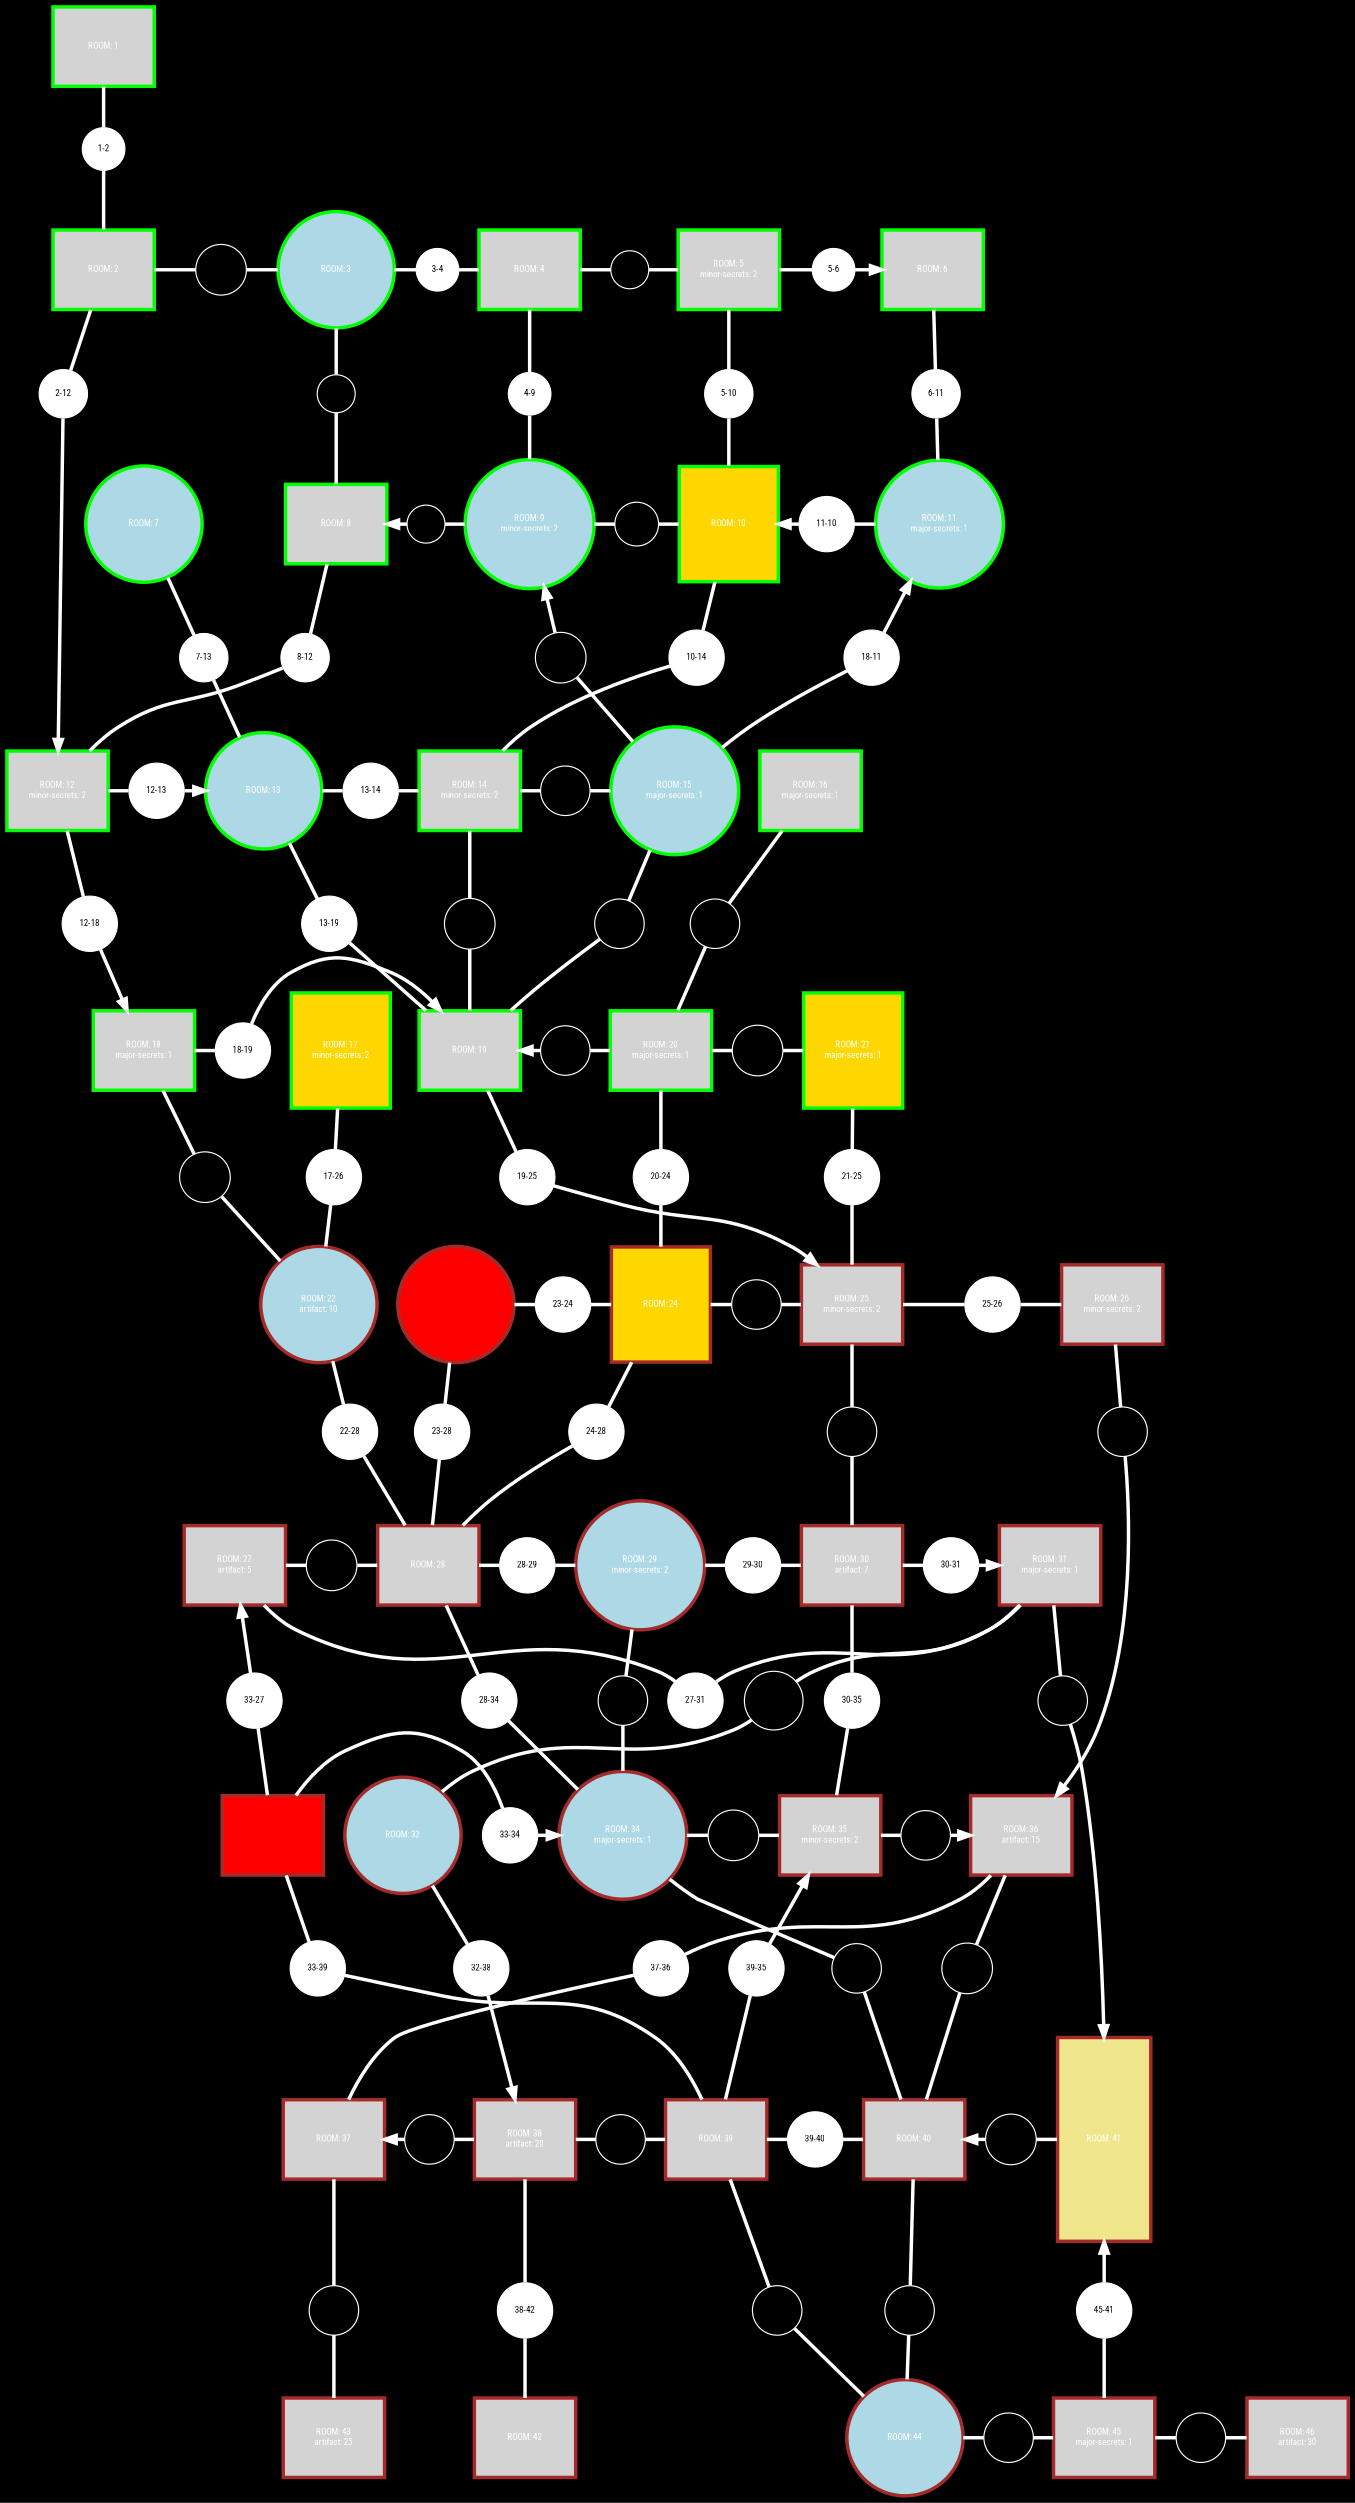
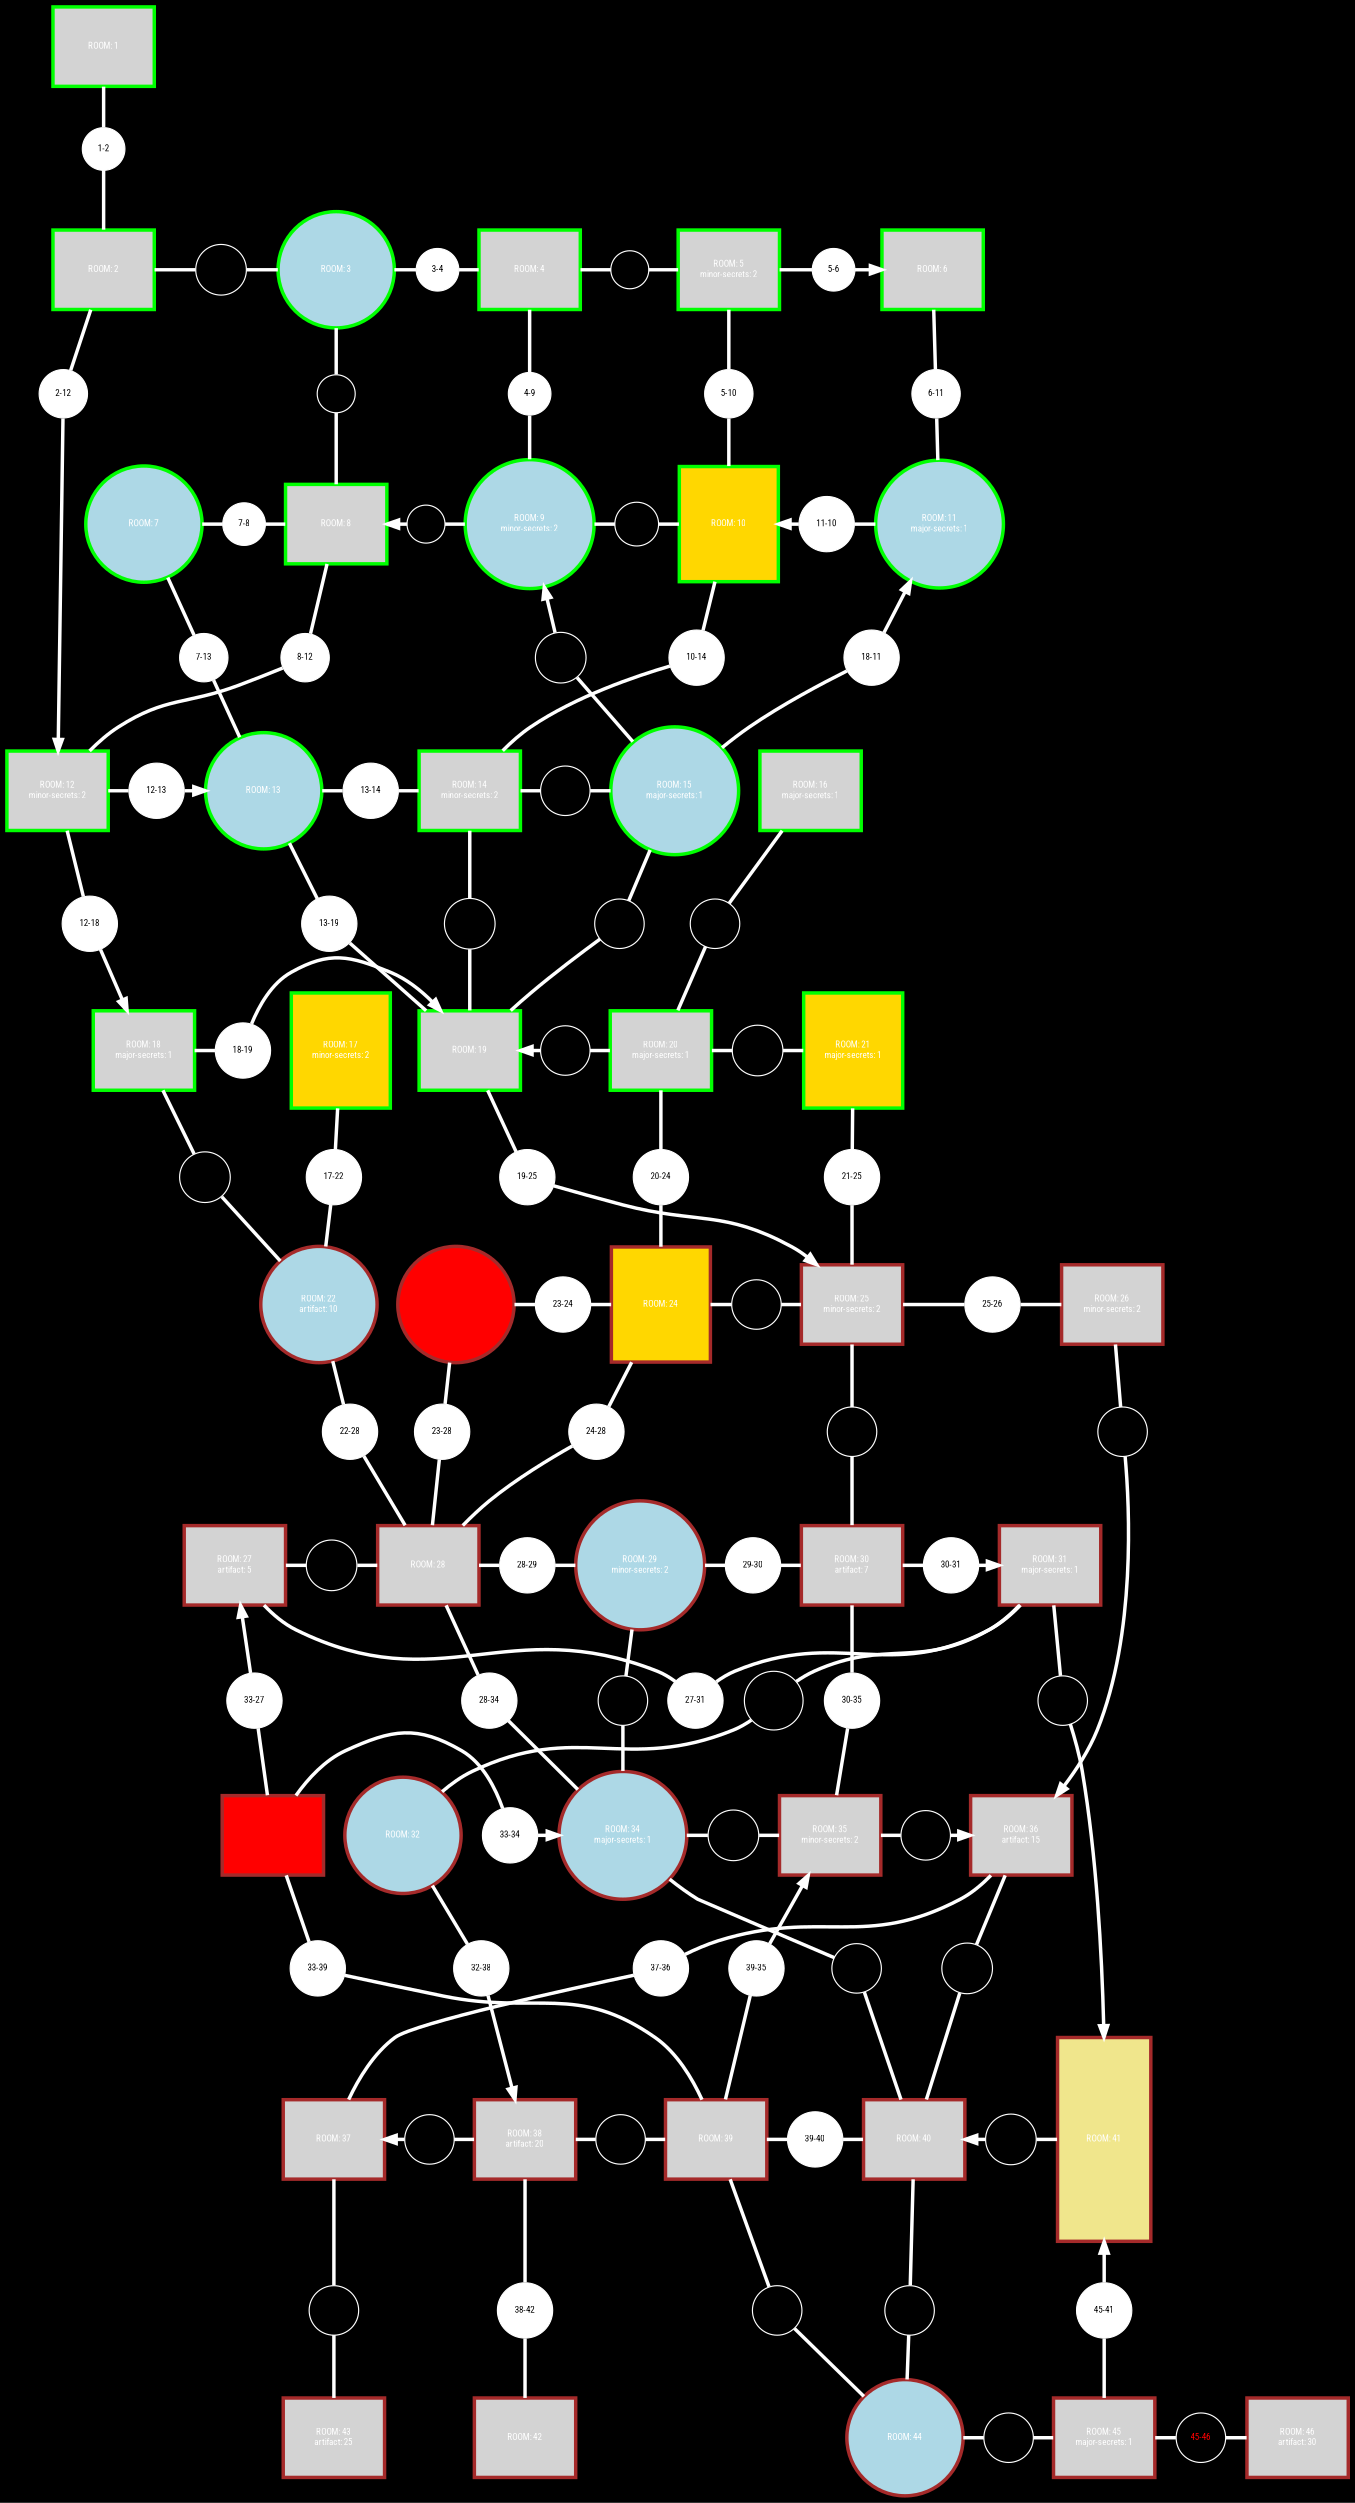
none -> (244, 524)
(334, 1177) -> (334, 1177)
(1201, 2438) -> (1201, 2438)
